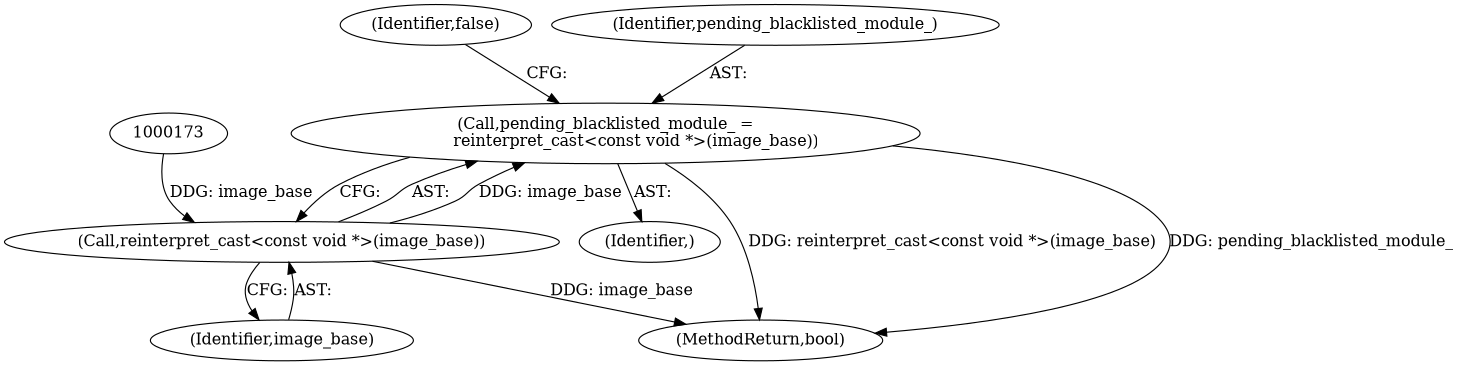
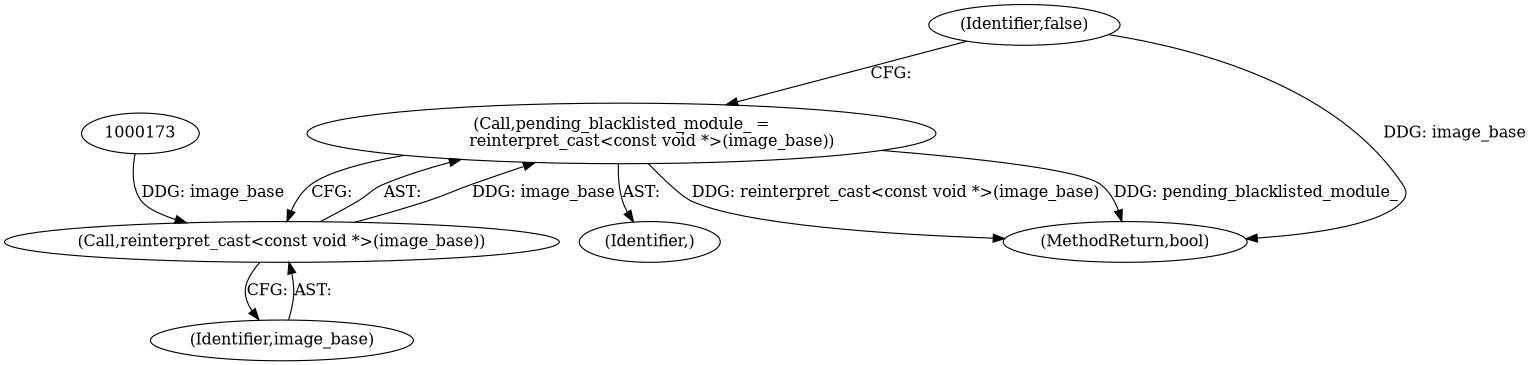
(775, 25) -> none
(524, 292) -> (1345, 124)
